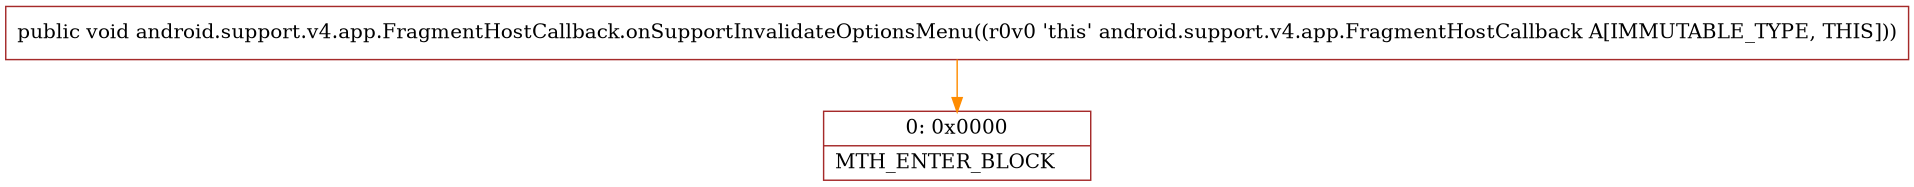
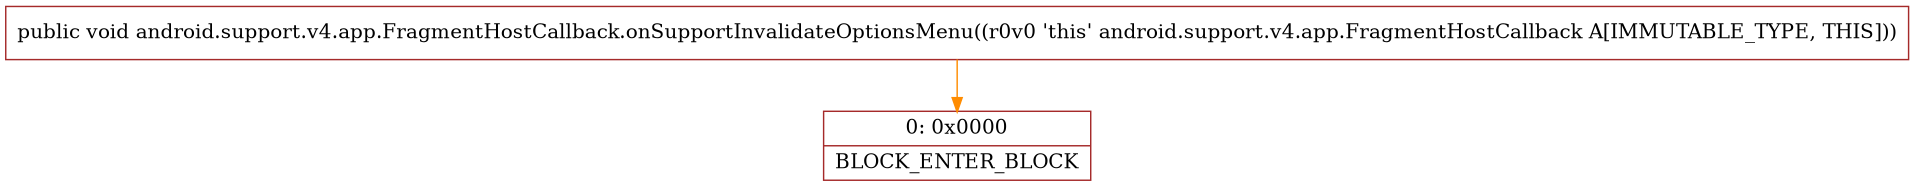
(946, 162) -> (957, 162)
